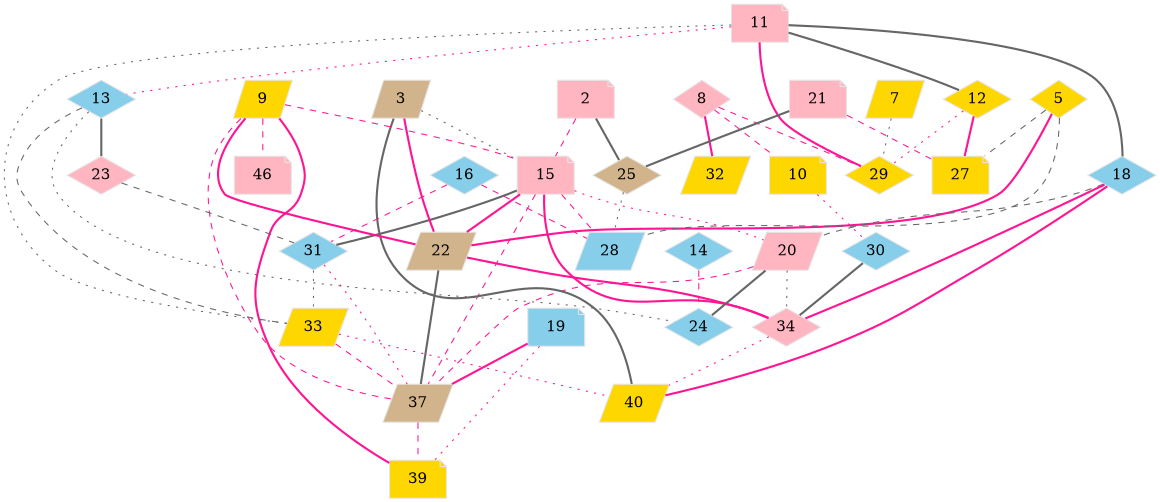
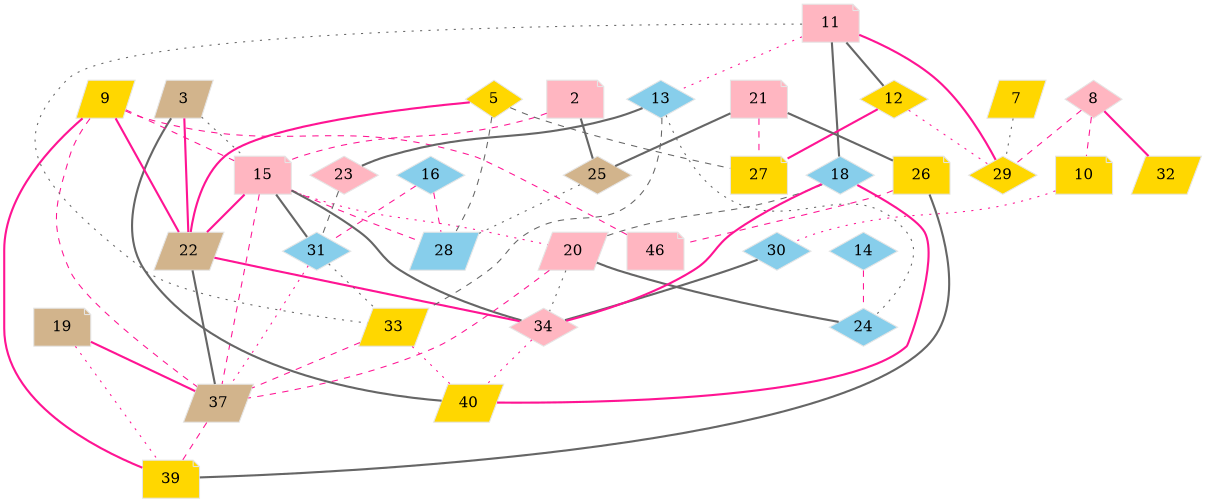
none -> (922, 175)
(624, 300) -> (398, 269)
(556, 327) -> (62, 327)
